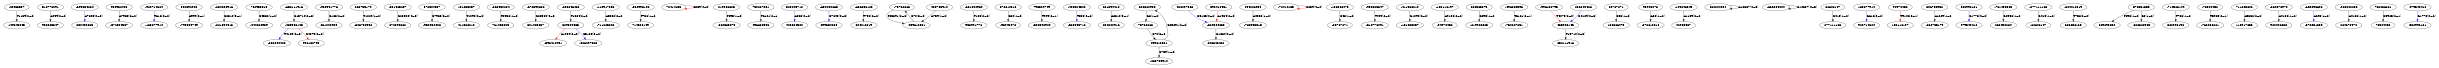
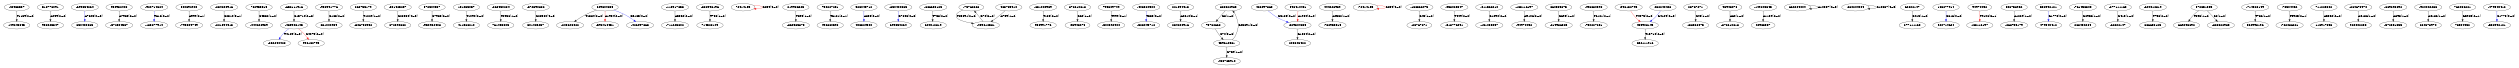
(571, 15) -> (586, 14)
(2314, 15) -> (2393, 15)
